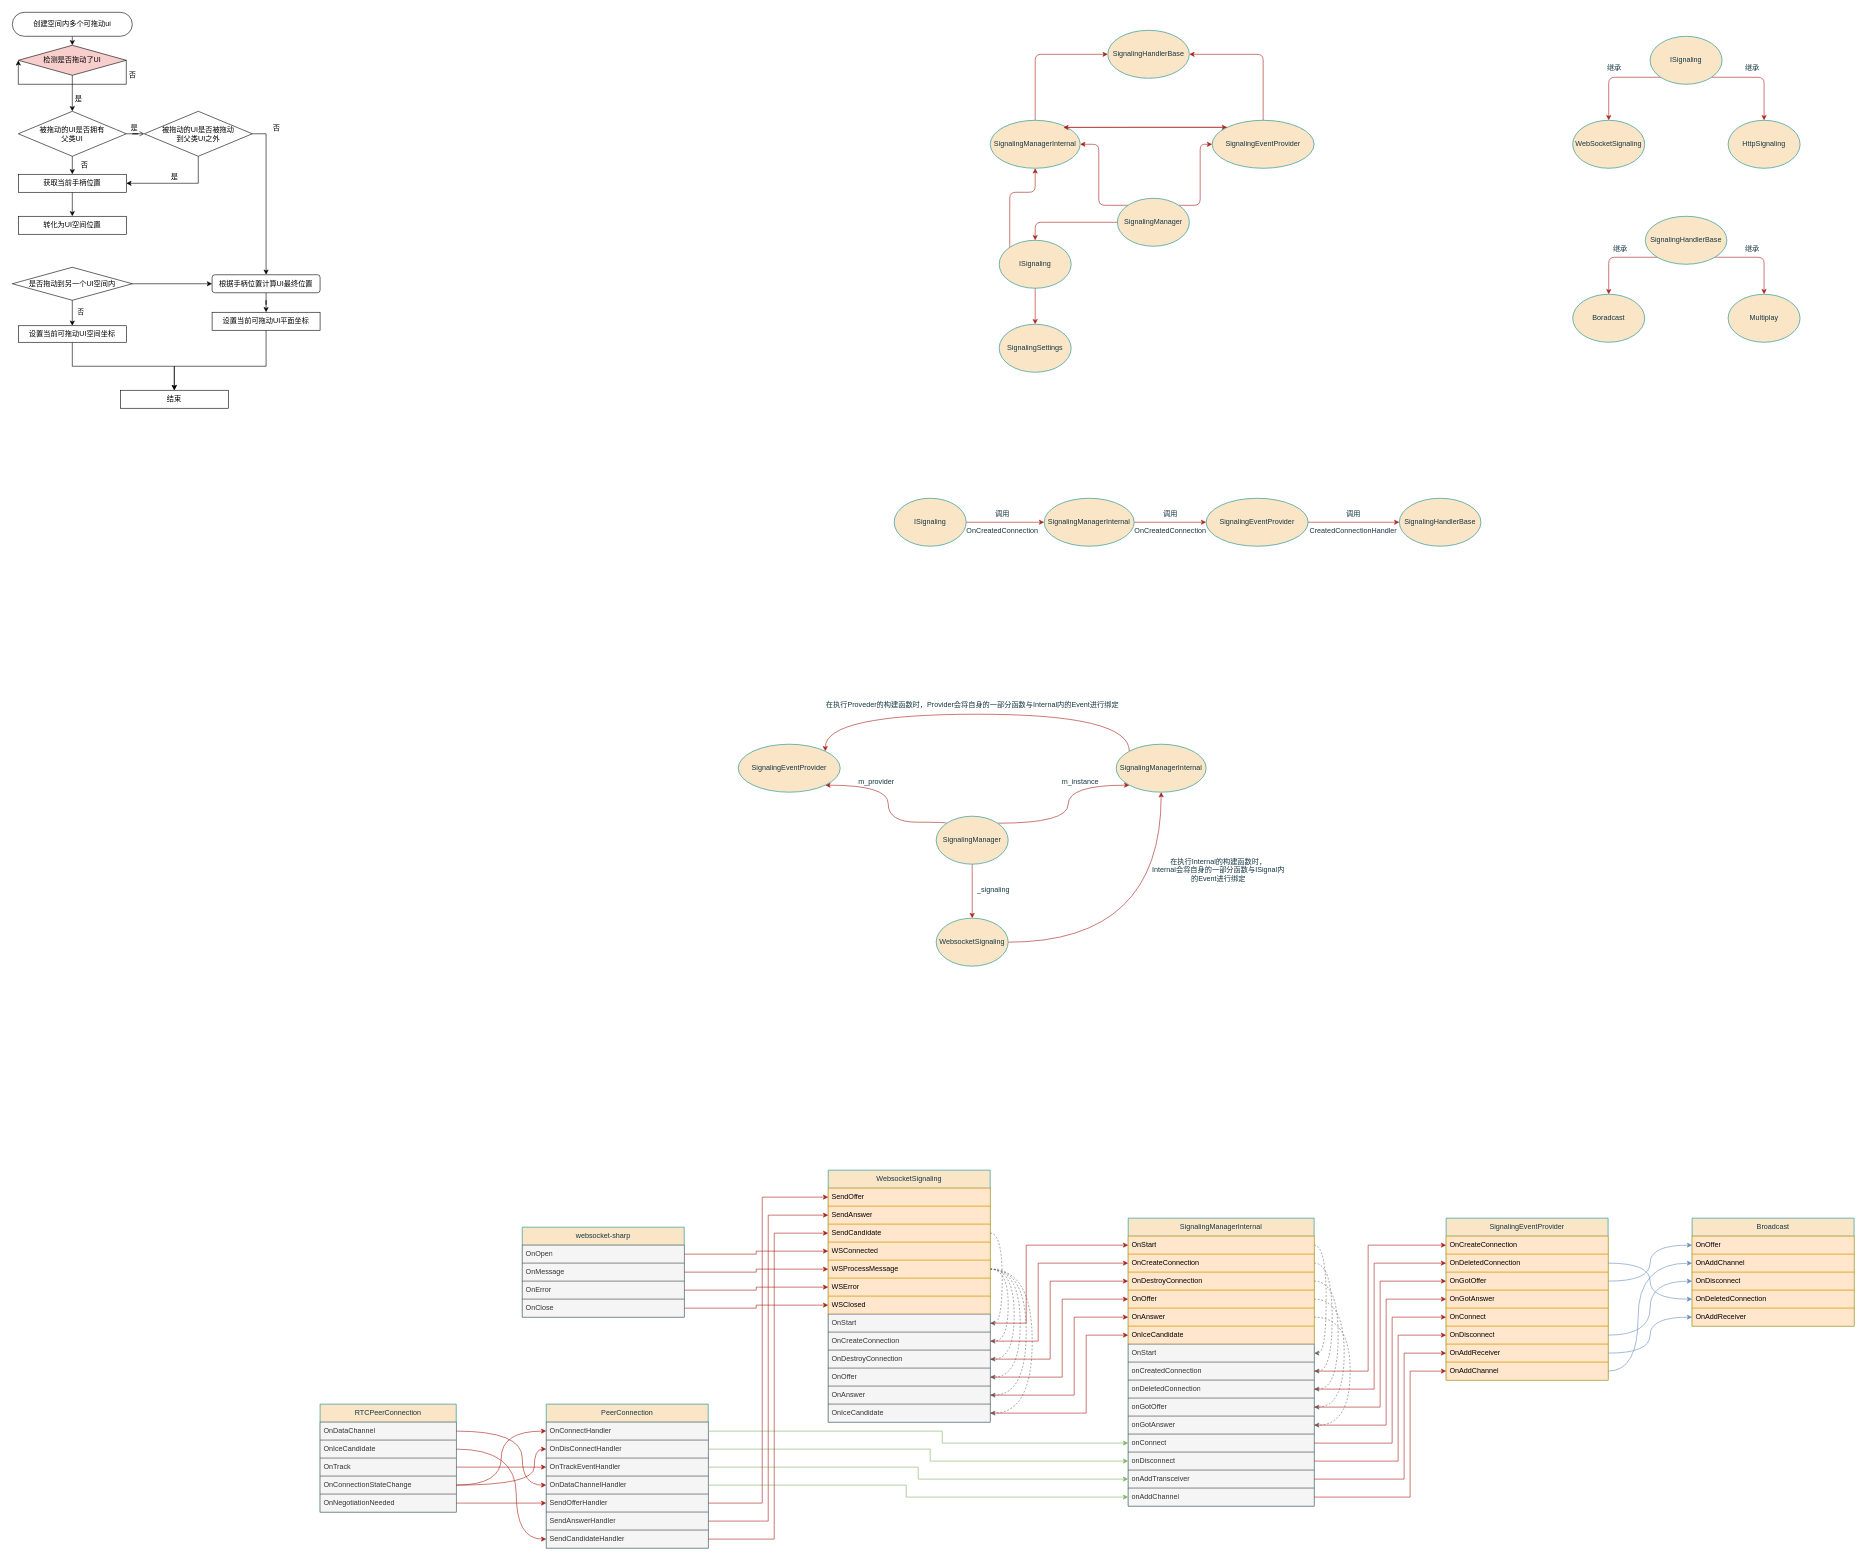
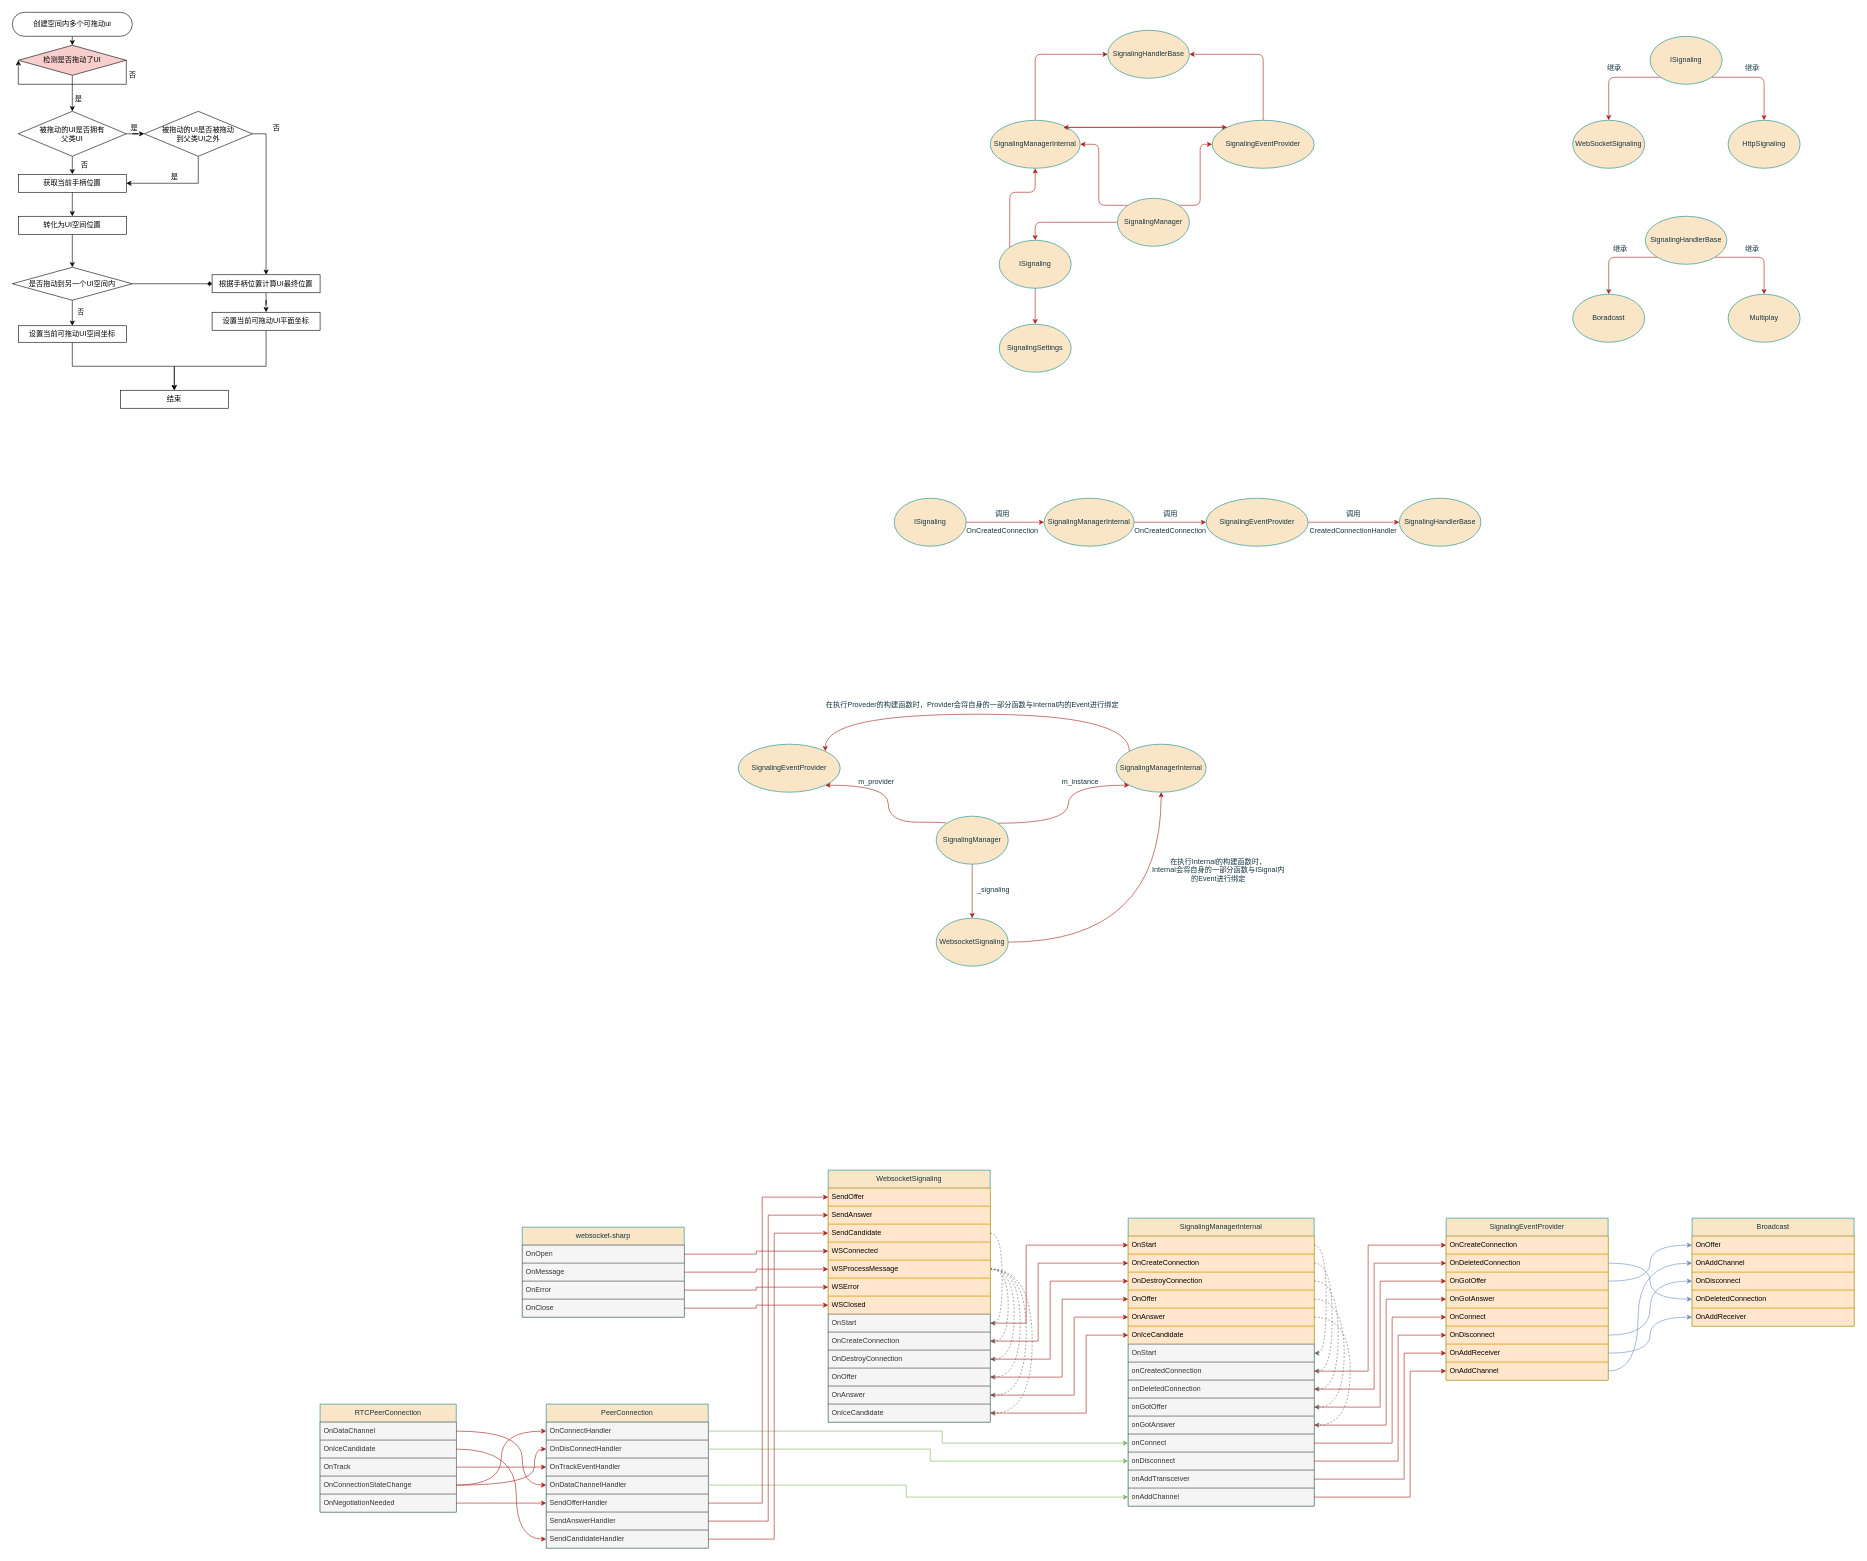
(140, 134) -> (138, 134)
none -> (72, 261)
(206, 284) -> (206, 284)
(266, 284) -> (266, 284)
(918, 1478) -> none
